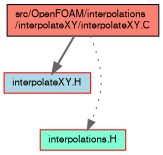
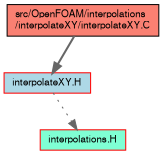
(101, 78) -> (62, 107)
